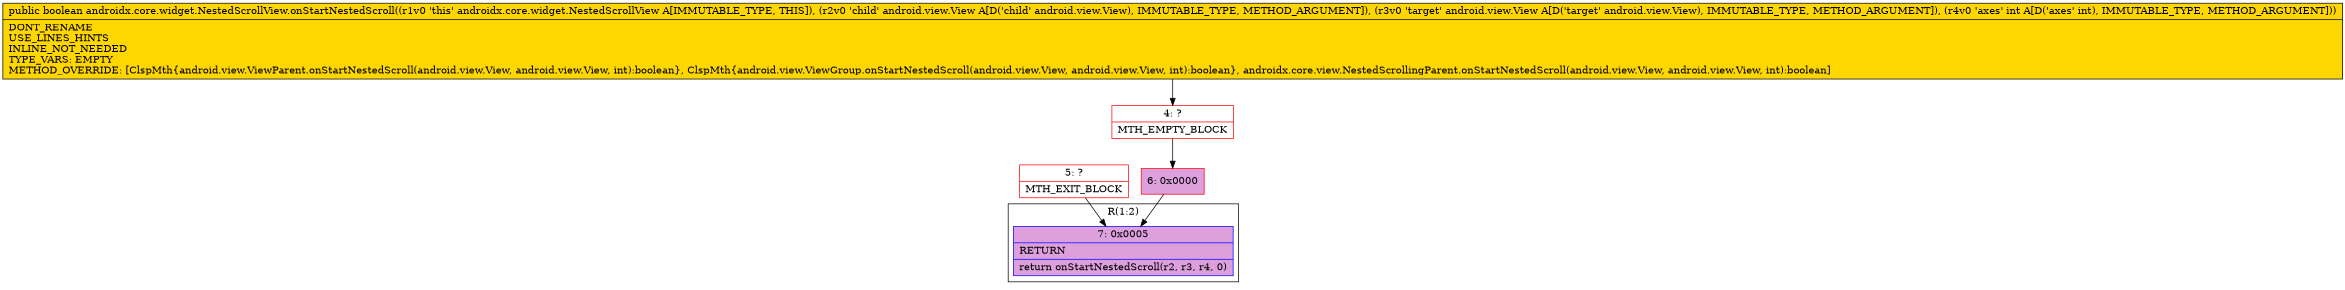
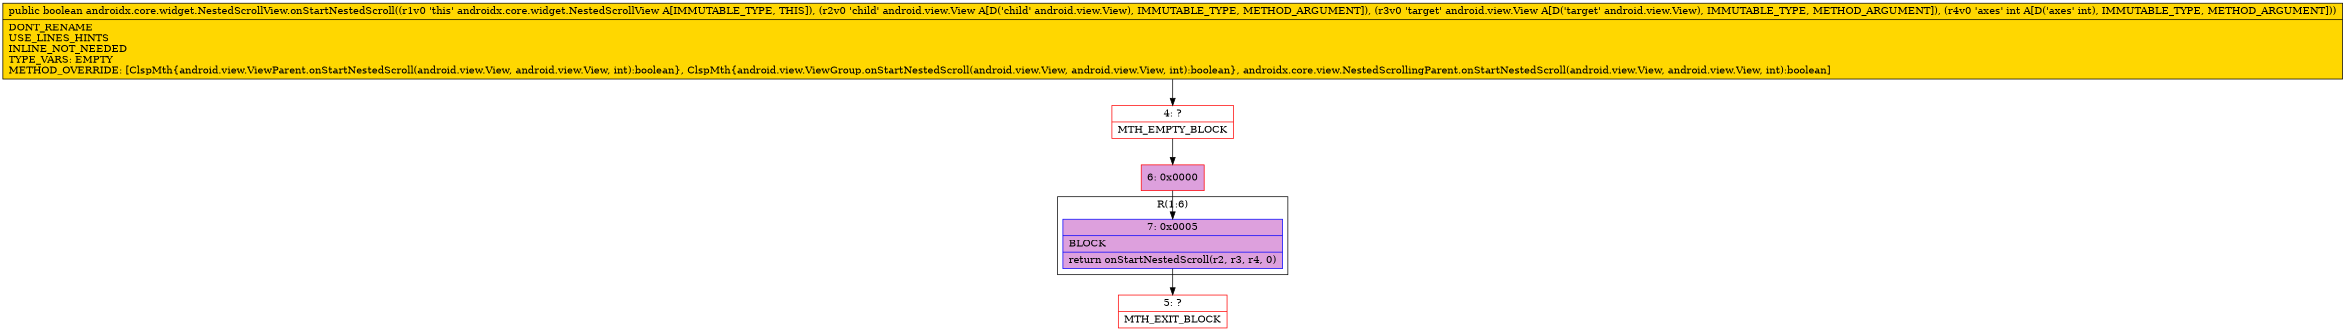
(1094, 209) -> (1173, 279)
(1123, 212) -> (1173, 205)
(1043, 251) -> (1087, 244)
